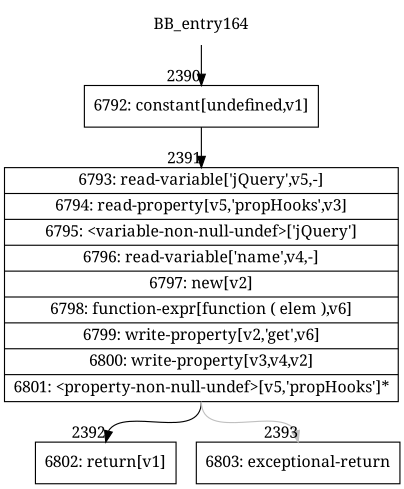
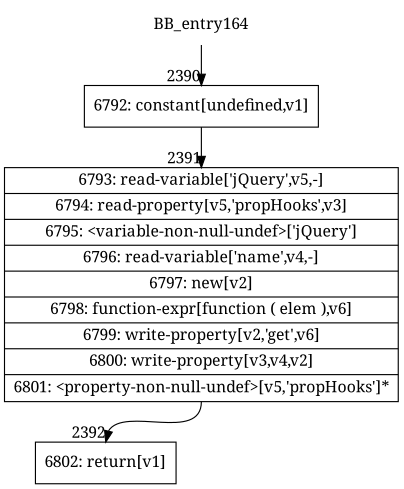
(298, 463) -> none
